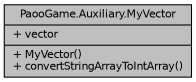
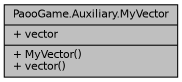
(98, 66) -> (39, 66)
